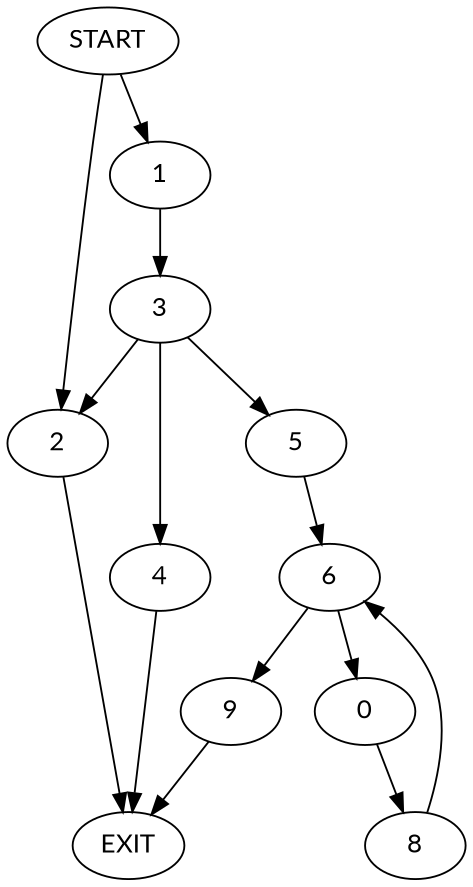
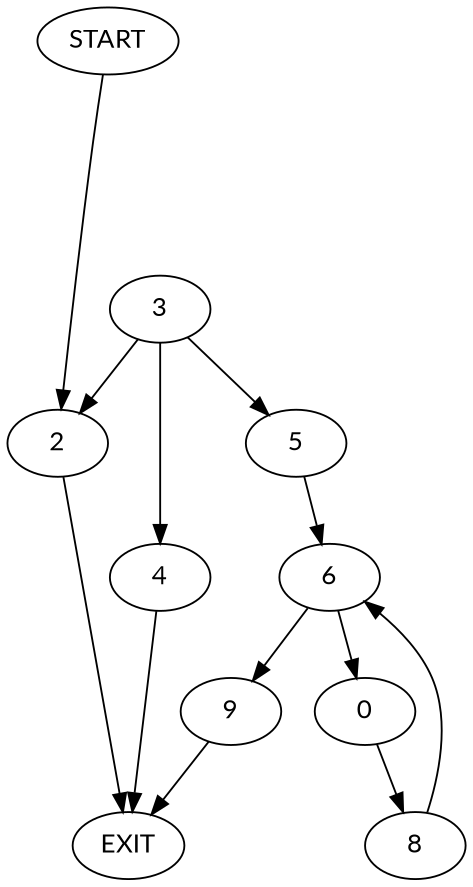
(160, 175) -> none
